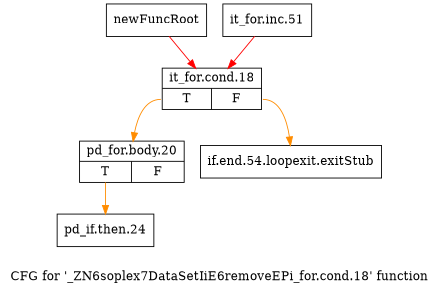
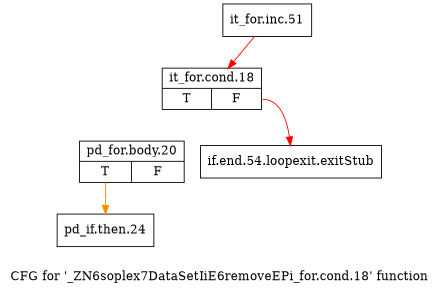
(156, 20) -> none
(142, 111) -> none
(282, 113) -> (282, 113)
